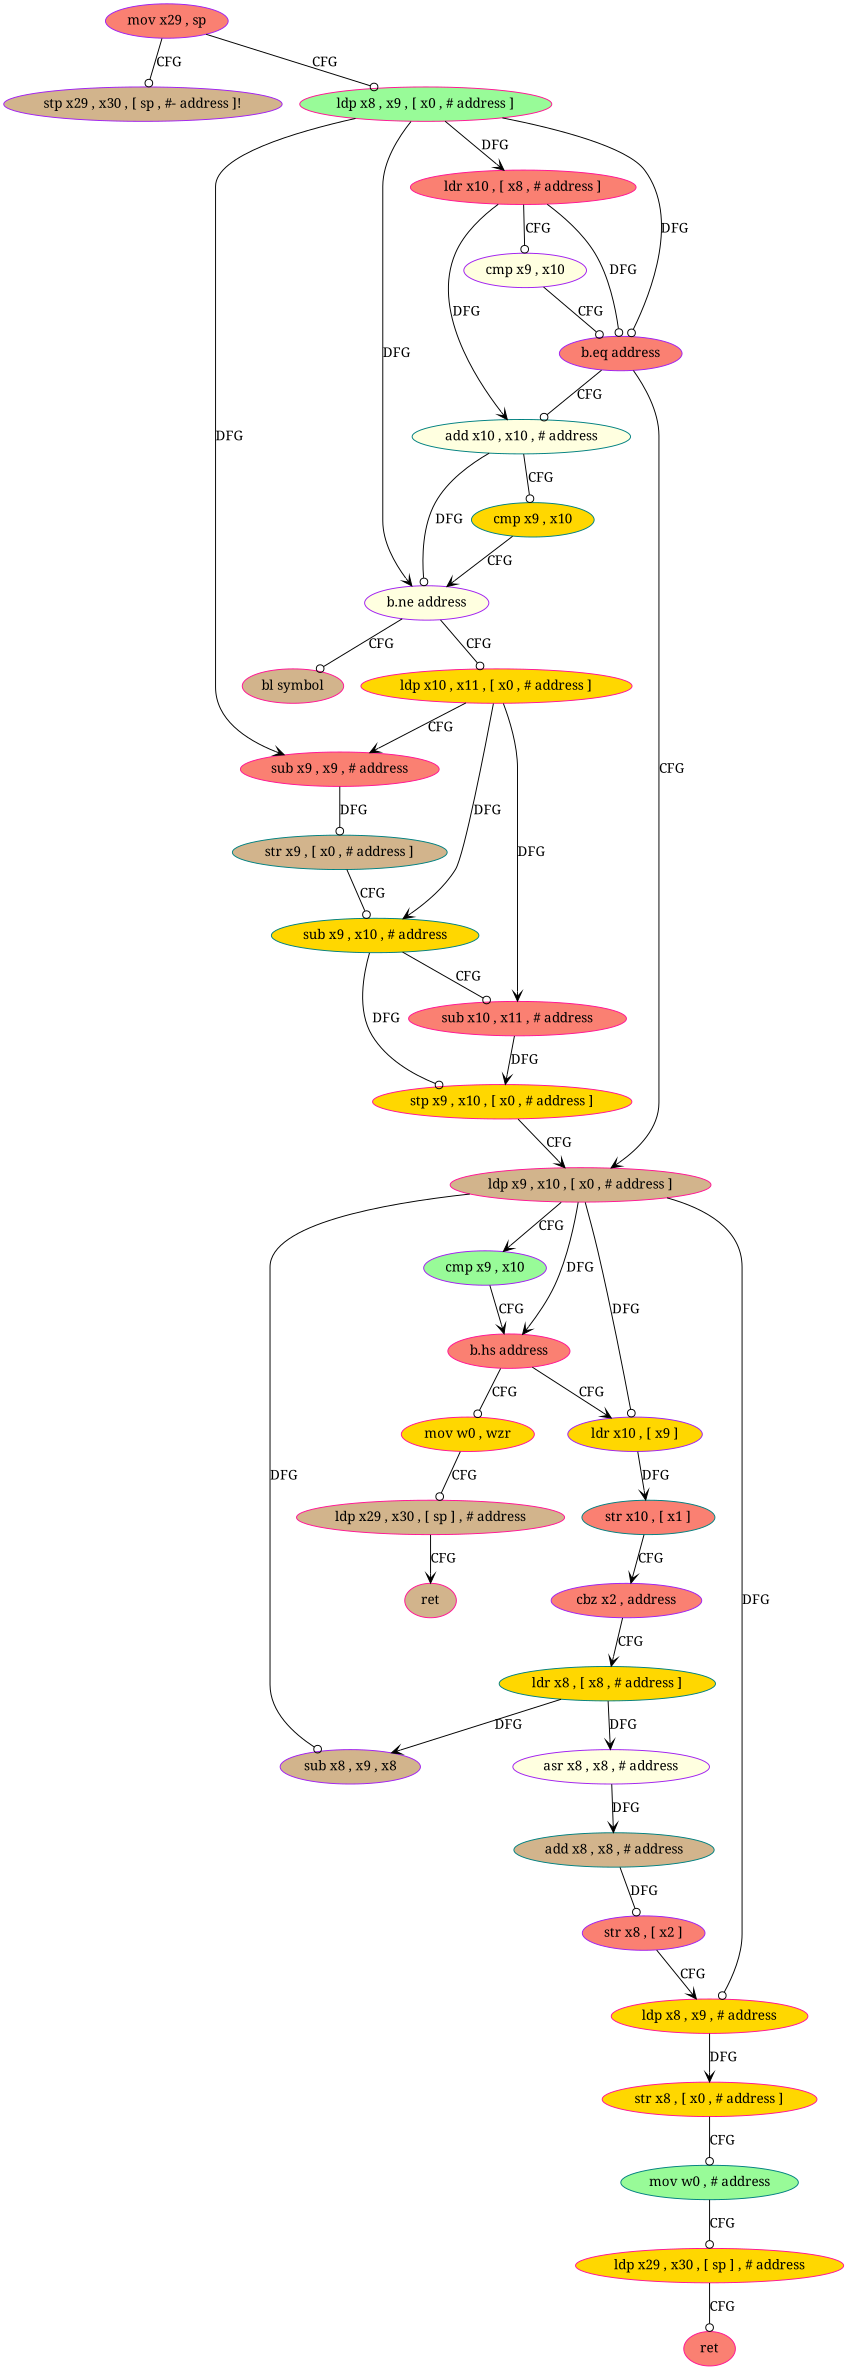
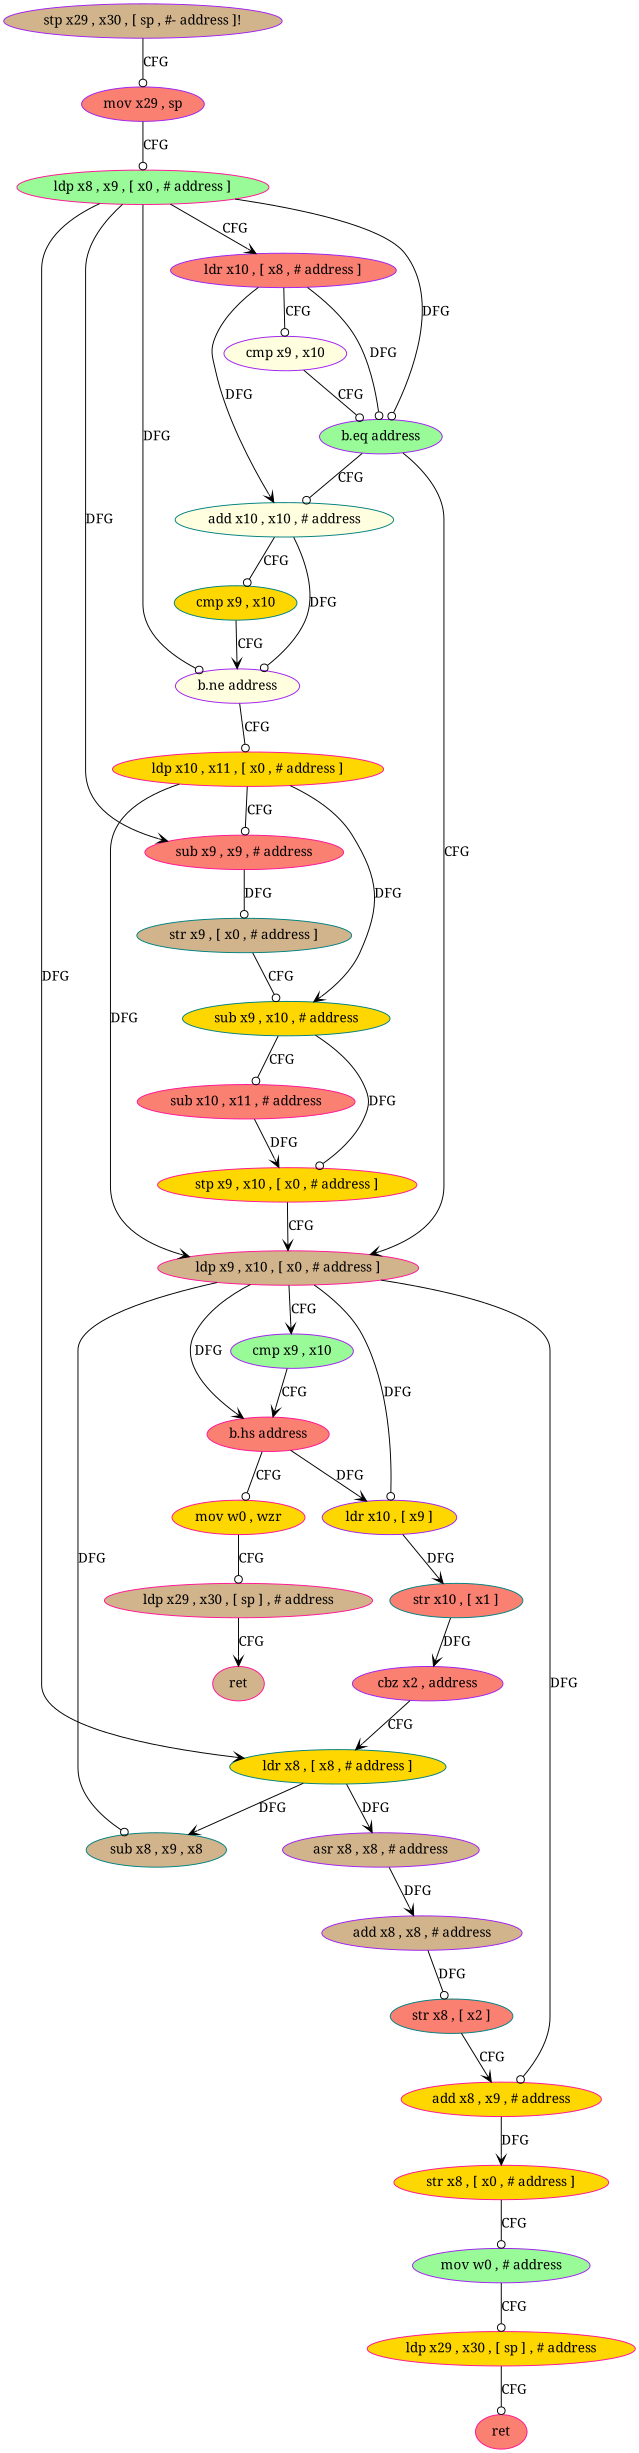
(156, 59) -> (143, 59)
(495, 146) -> (235, 229)
(523, 187) -> (283, 270)
(383, 349) -> (143, 448)
(621, 354) -> (381, 437)
(293, 686) -> none
(422, 726) -> (246, 807)
(518, 847) -> (110, 1020)
none -> (42, 1039)
(592, 1393) -> (350, 1476)
(651, 1559) -> (457, 1642)
(350, 1767) -> (156, 1850)
(611, 1767) -> (381, 1850)
(614, 1850) -> (422, 1933)
(644, 1933) -> (452, 2016)
(710, 2016) -> (501, 2099)
(710, 2182) -> (501, 2266)
